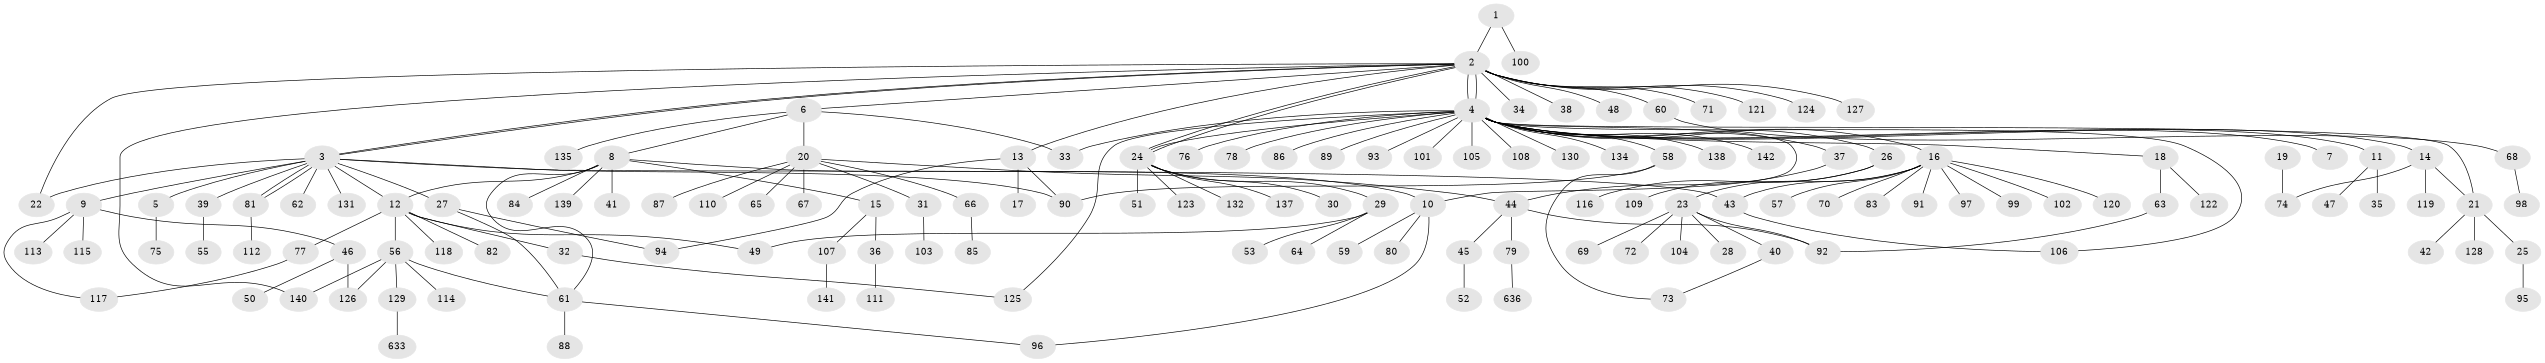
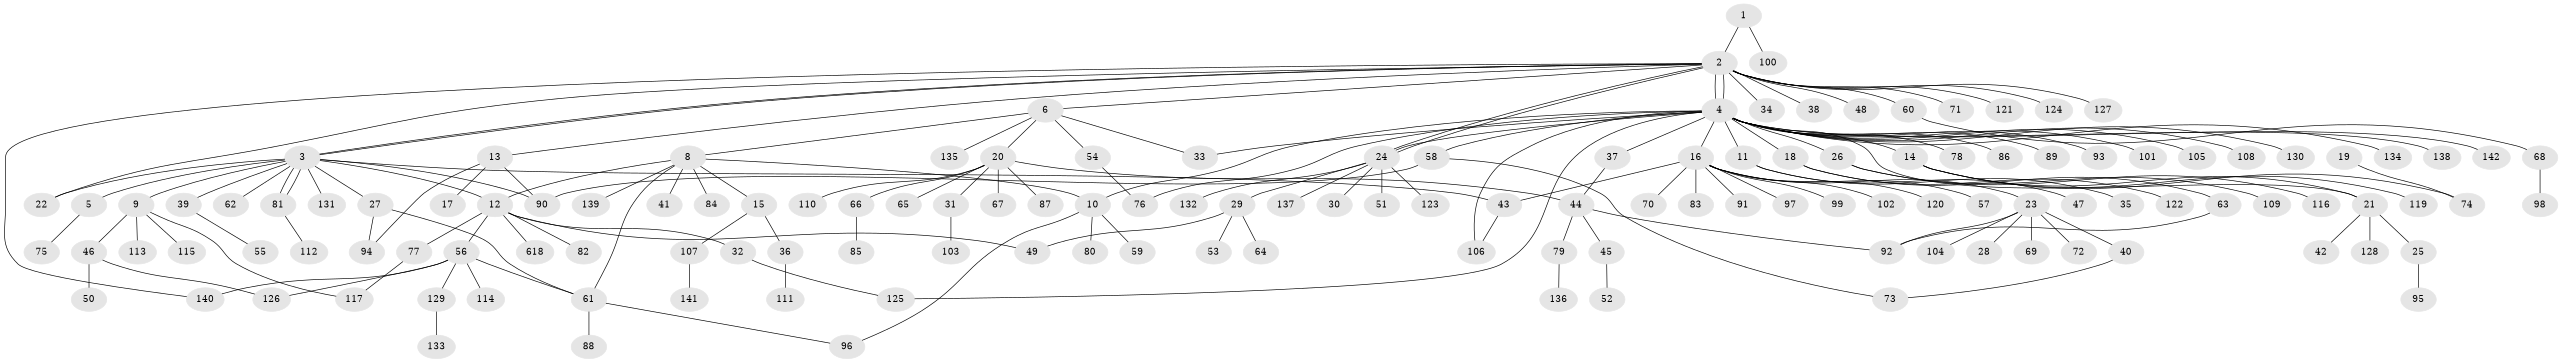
none -> (1093, 158)
(2330, 158) -> none
(444, 252) -> (535, 252)
(1513, 300) -> (1559, 300)
(397, 347) -> (437, 347)
